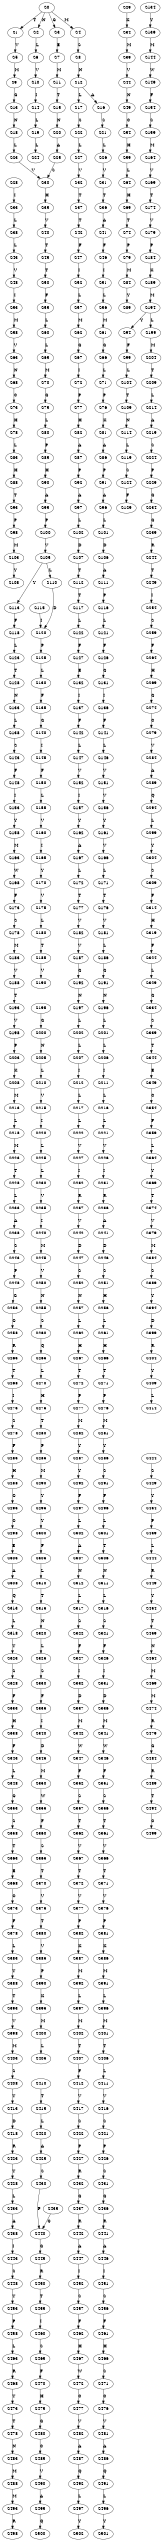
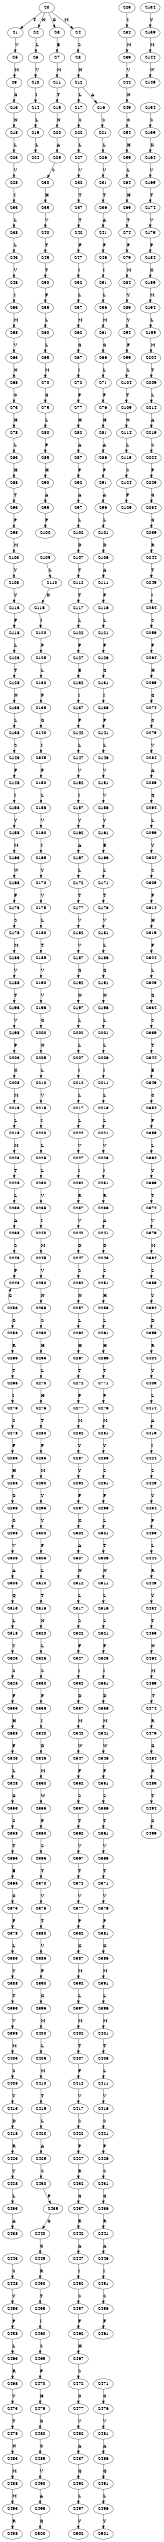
(128, 20) -> (128, 20)
(150, 94) -> none
(152, 145) -> (152, 145)
(28, 169) -> (14, 169)
(139, 319) -> (127, 319)
(105, 420) -> (105, 420)
(45, 544) -> none
(31, 582) -> (14, 594)
(53, 608) -> (46, 594)
(41, 758) -> (41, 758)
(105, 846) -> (105, 846)
none -> (41, 994)
(13, 1294) -> (8, 1297)
(43, 1346) -> (43, 1346)
(103, 1383) -> (103, 1383)
none -> (151, 1433)
(80, 1521) -> (80, 1521)
(14, 1546) -> (14, 1546)
(154, 1696) -> (154, 1696)
none -> (41, 2070)
(38, 2207) -> (46, 2195)
(13, 2245) -> none
(103, 2359) -> none
(80, 2371) -> (80, 2371)
